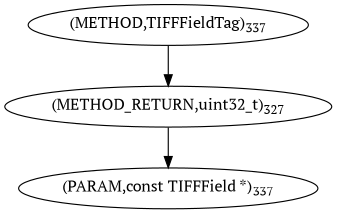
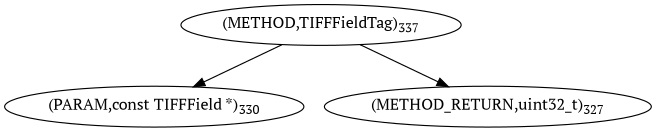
(168, 142) -> (243, 63)
(264, 187) -> (250, 105)
